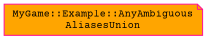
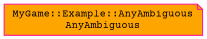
(103, 20) -> (103, 20)
